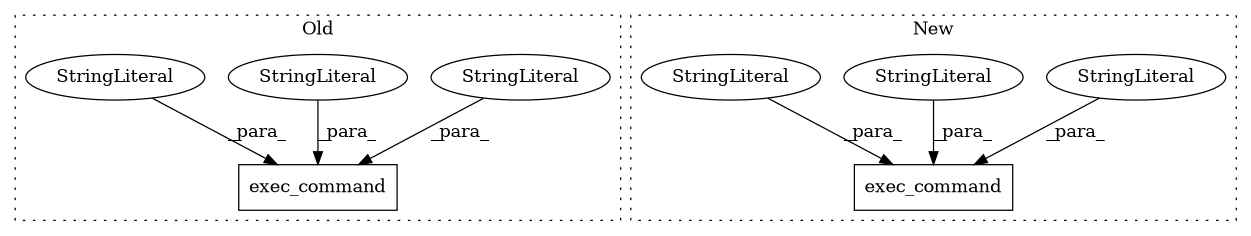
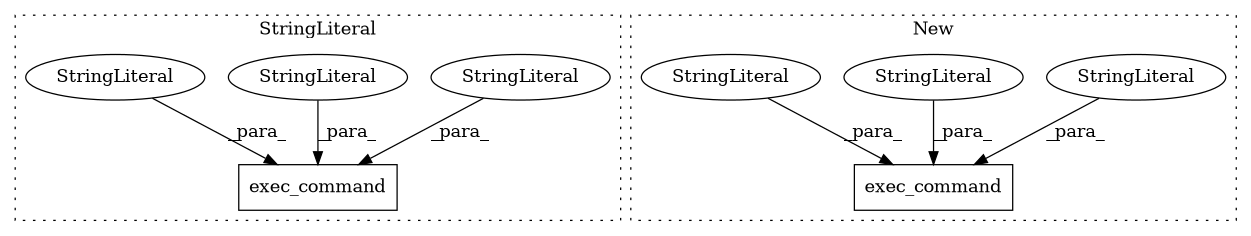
(318, 30) -> (318, 30)
